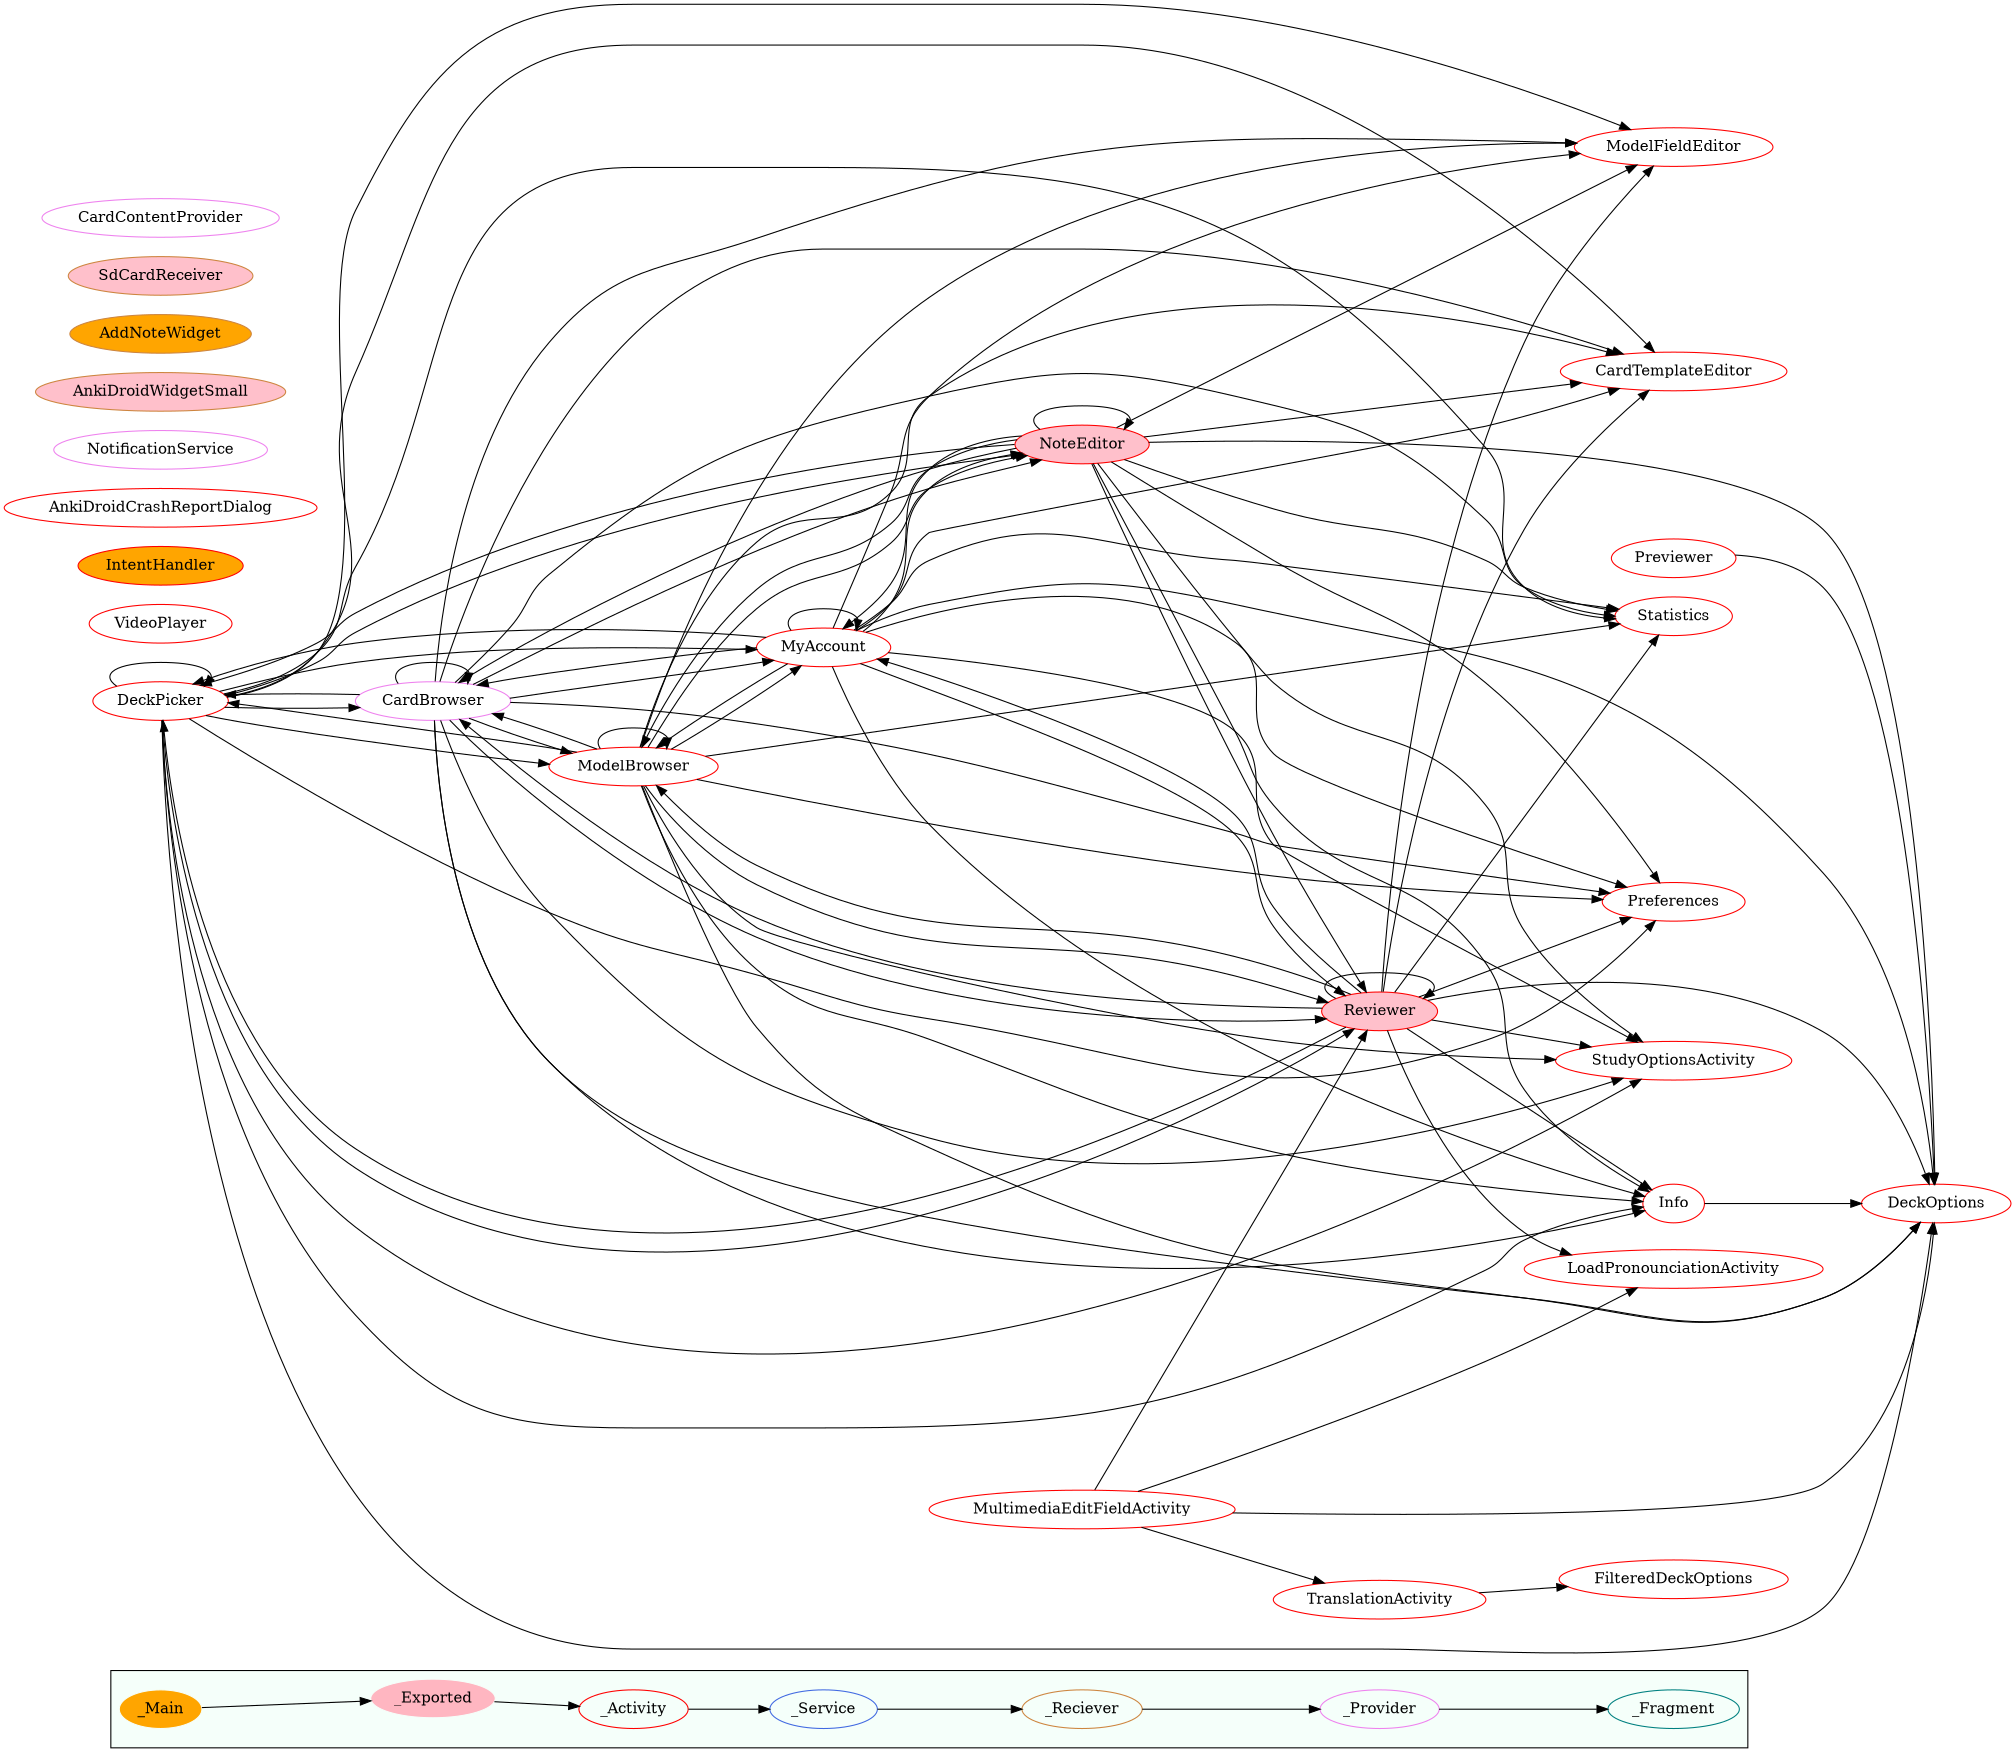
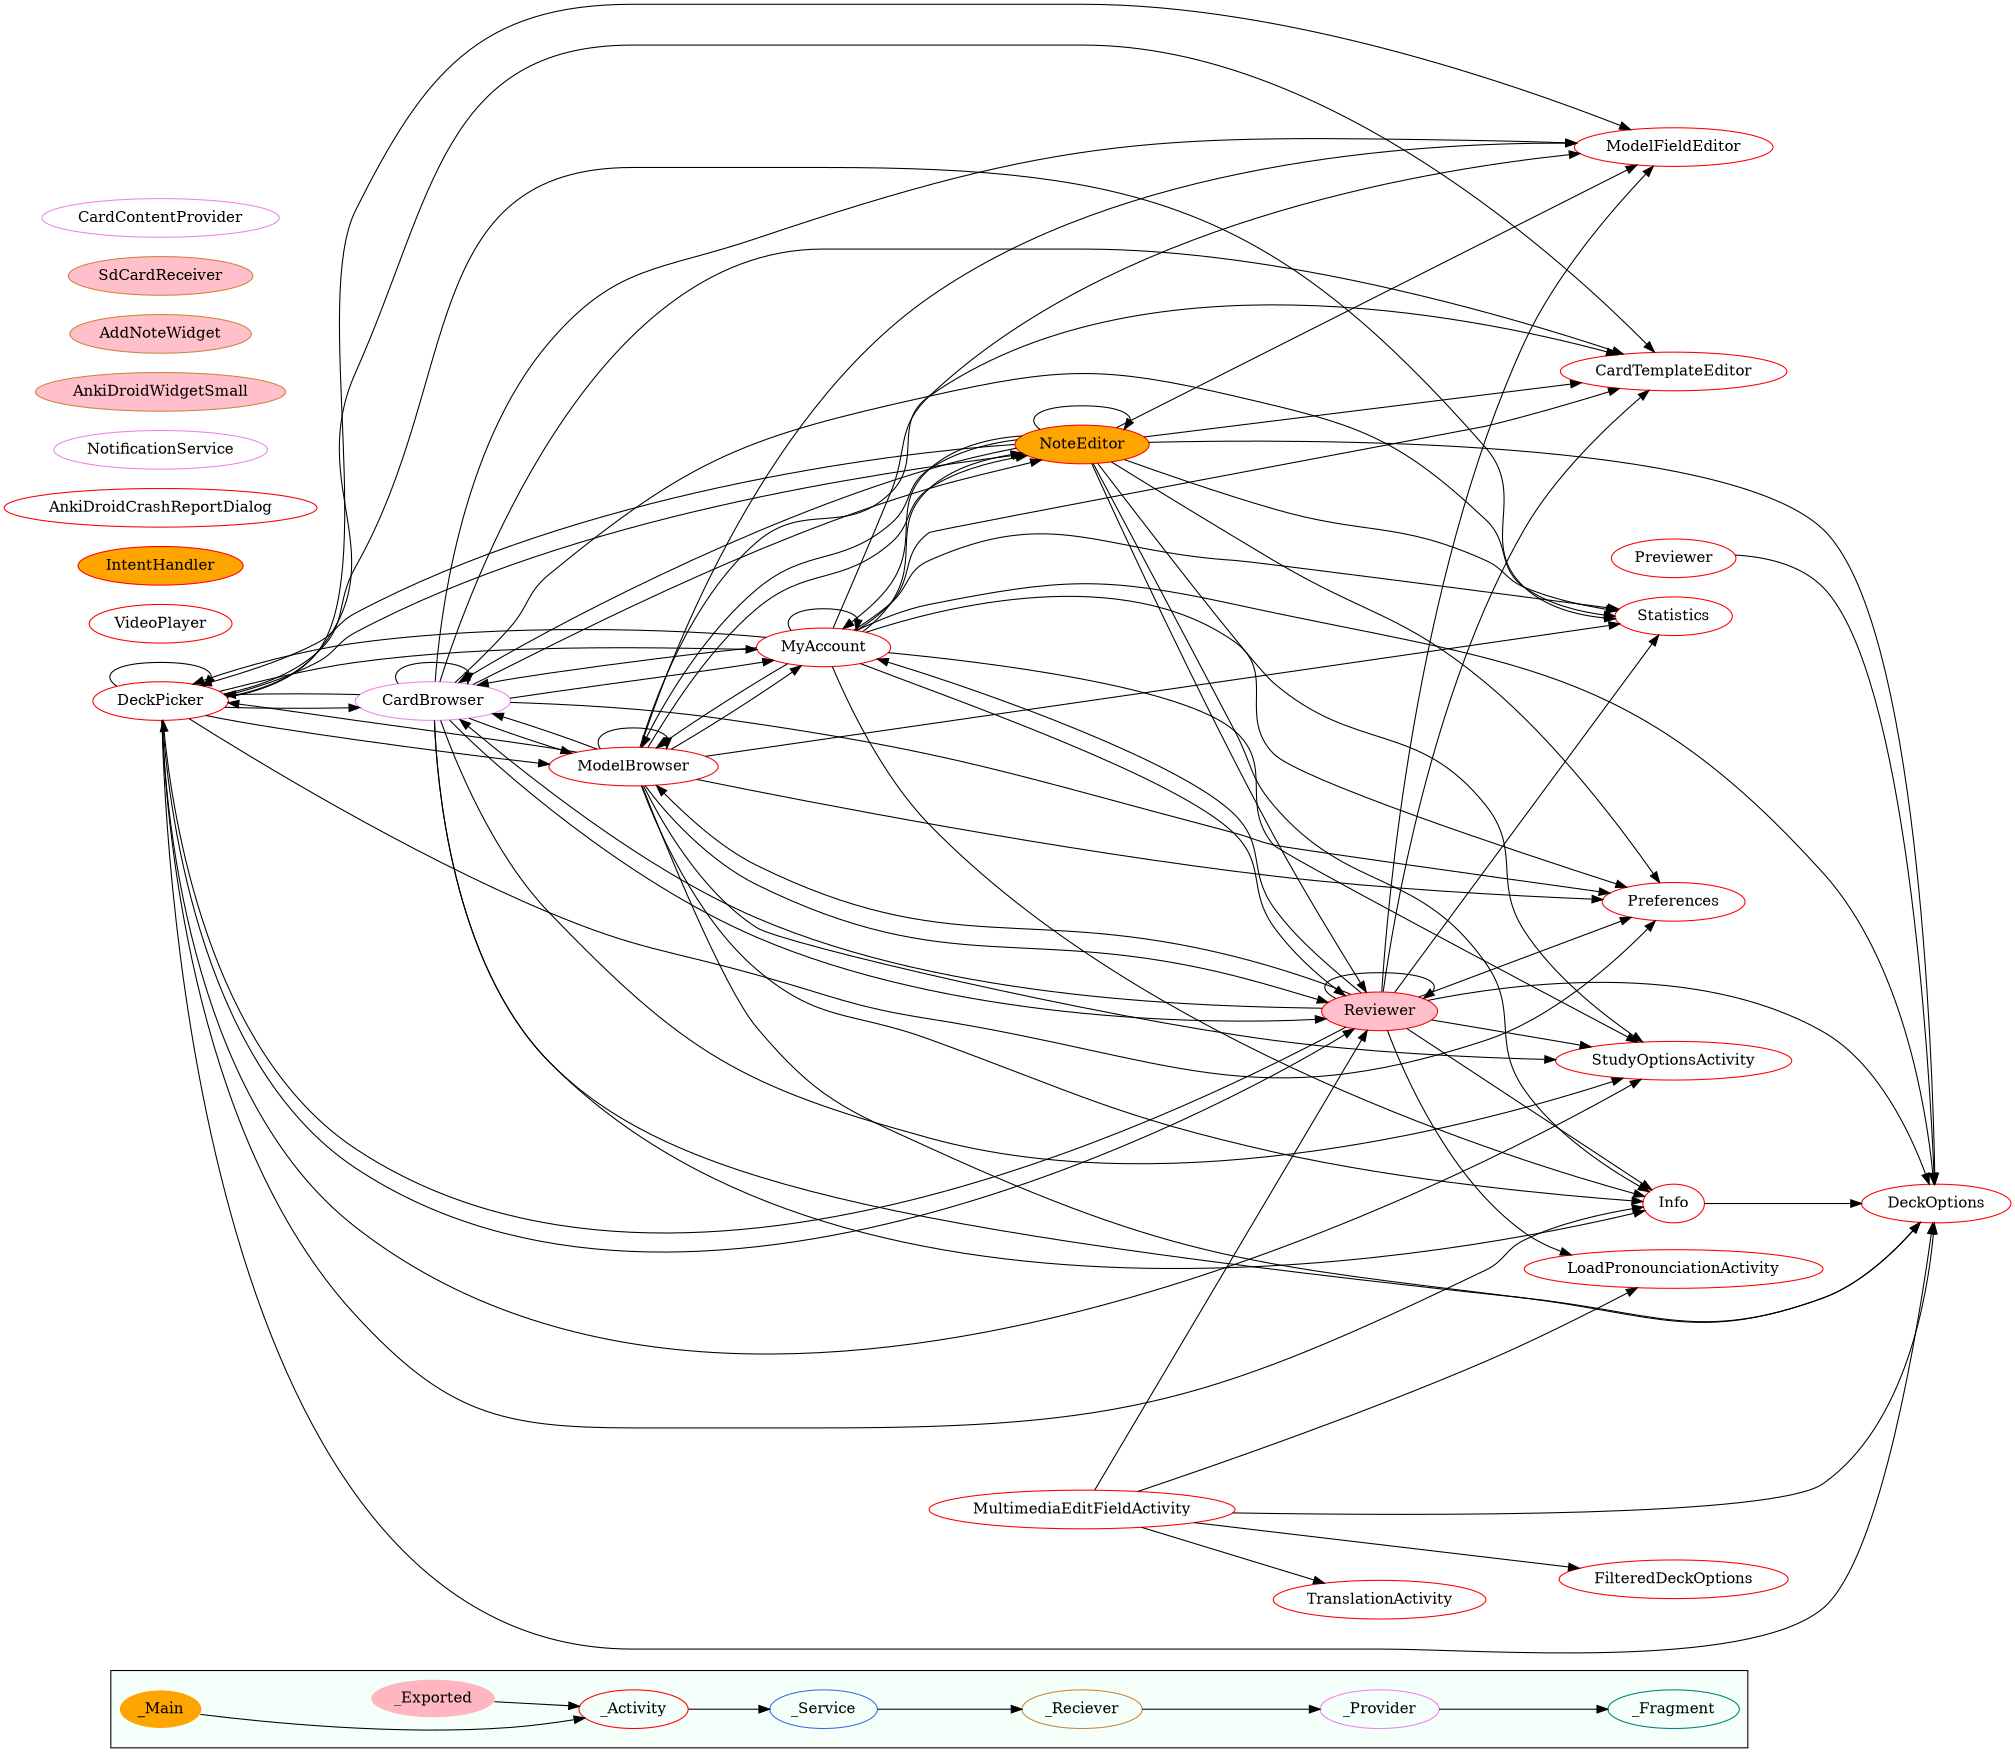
(161, 334) -> (161, 334)
(1082, 444) -> (1082, 444)
(1518, 1590) -> (1381, 1545)
(281, 1704) -> (387, 1729)
